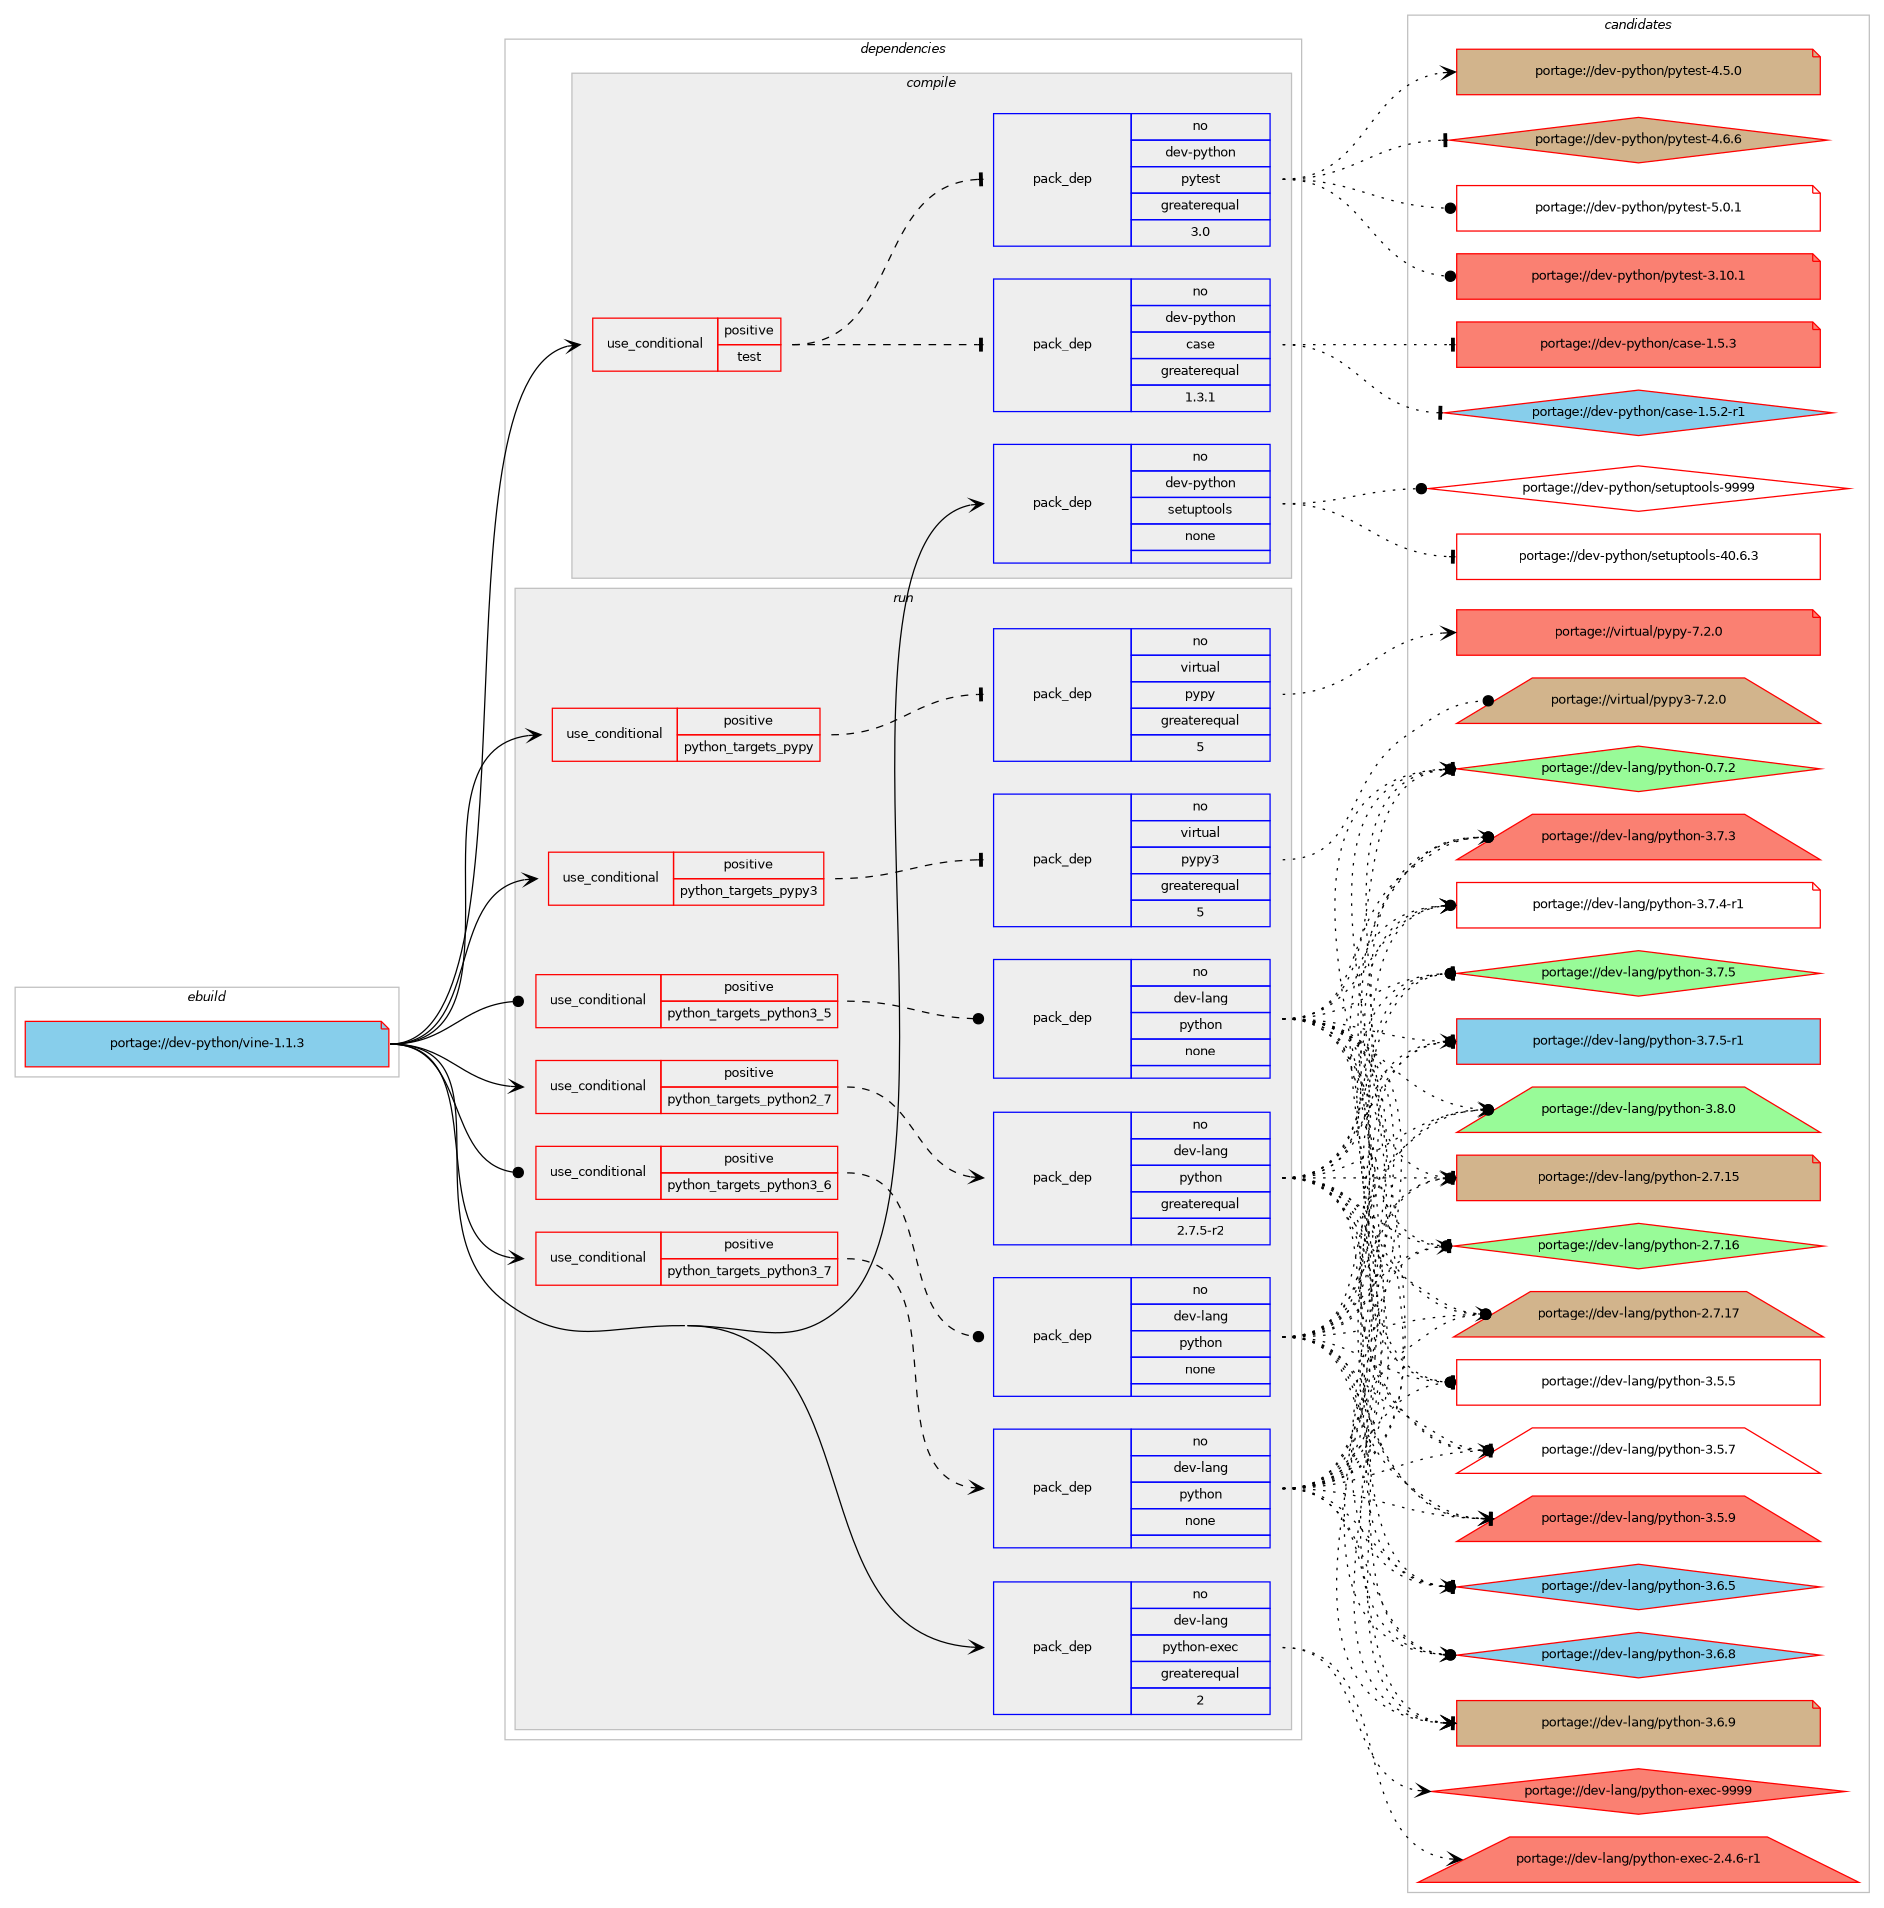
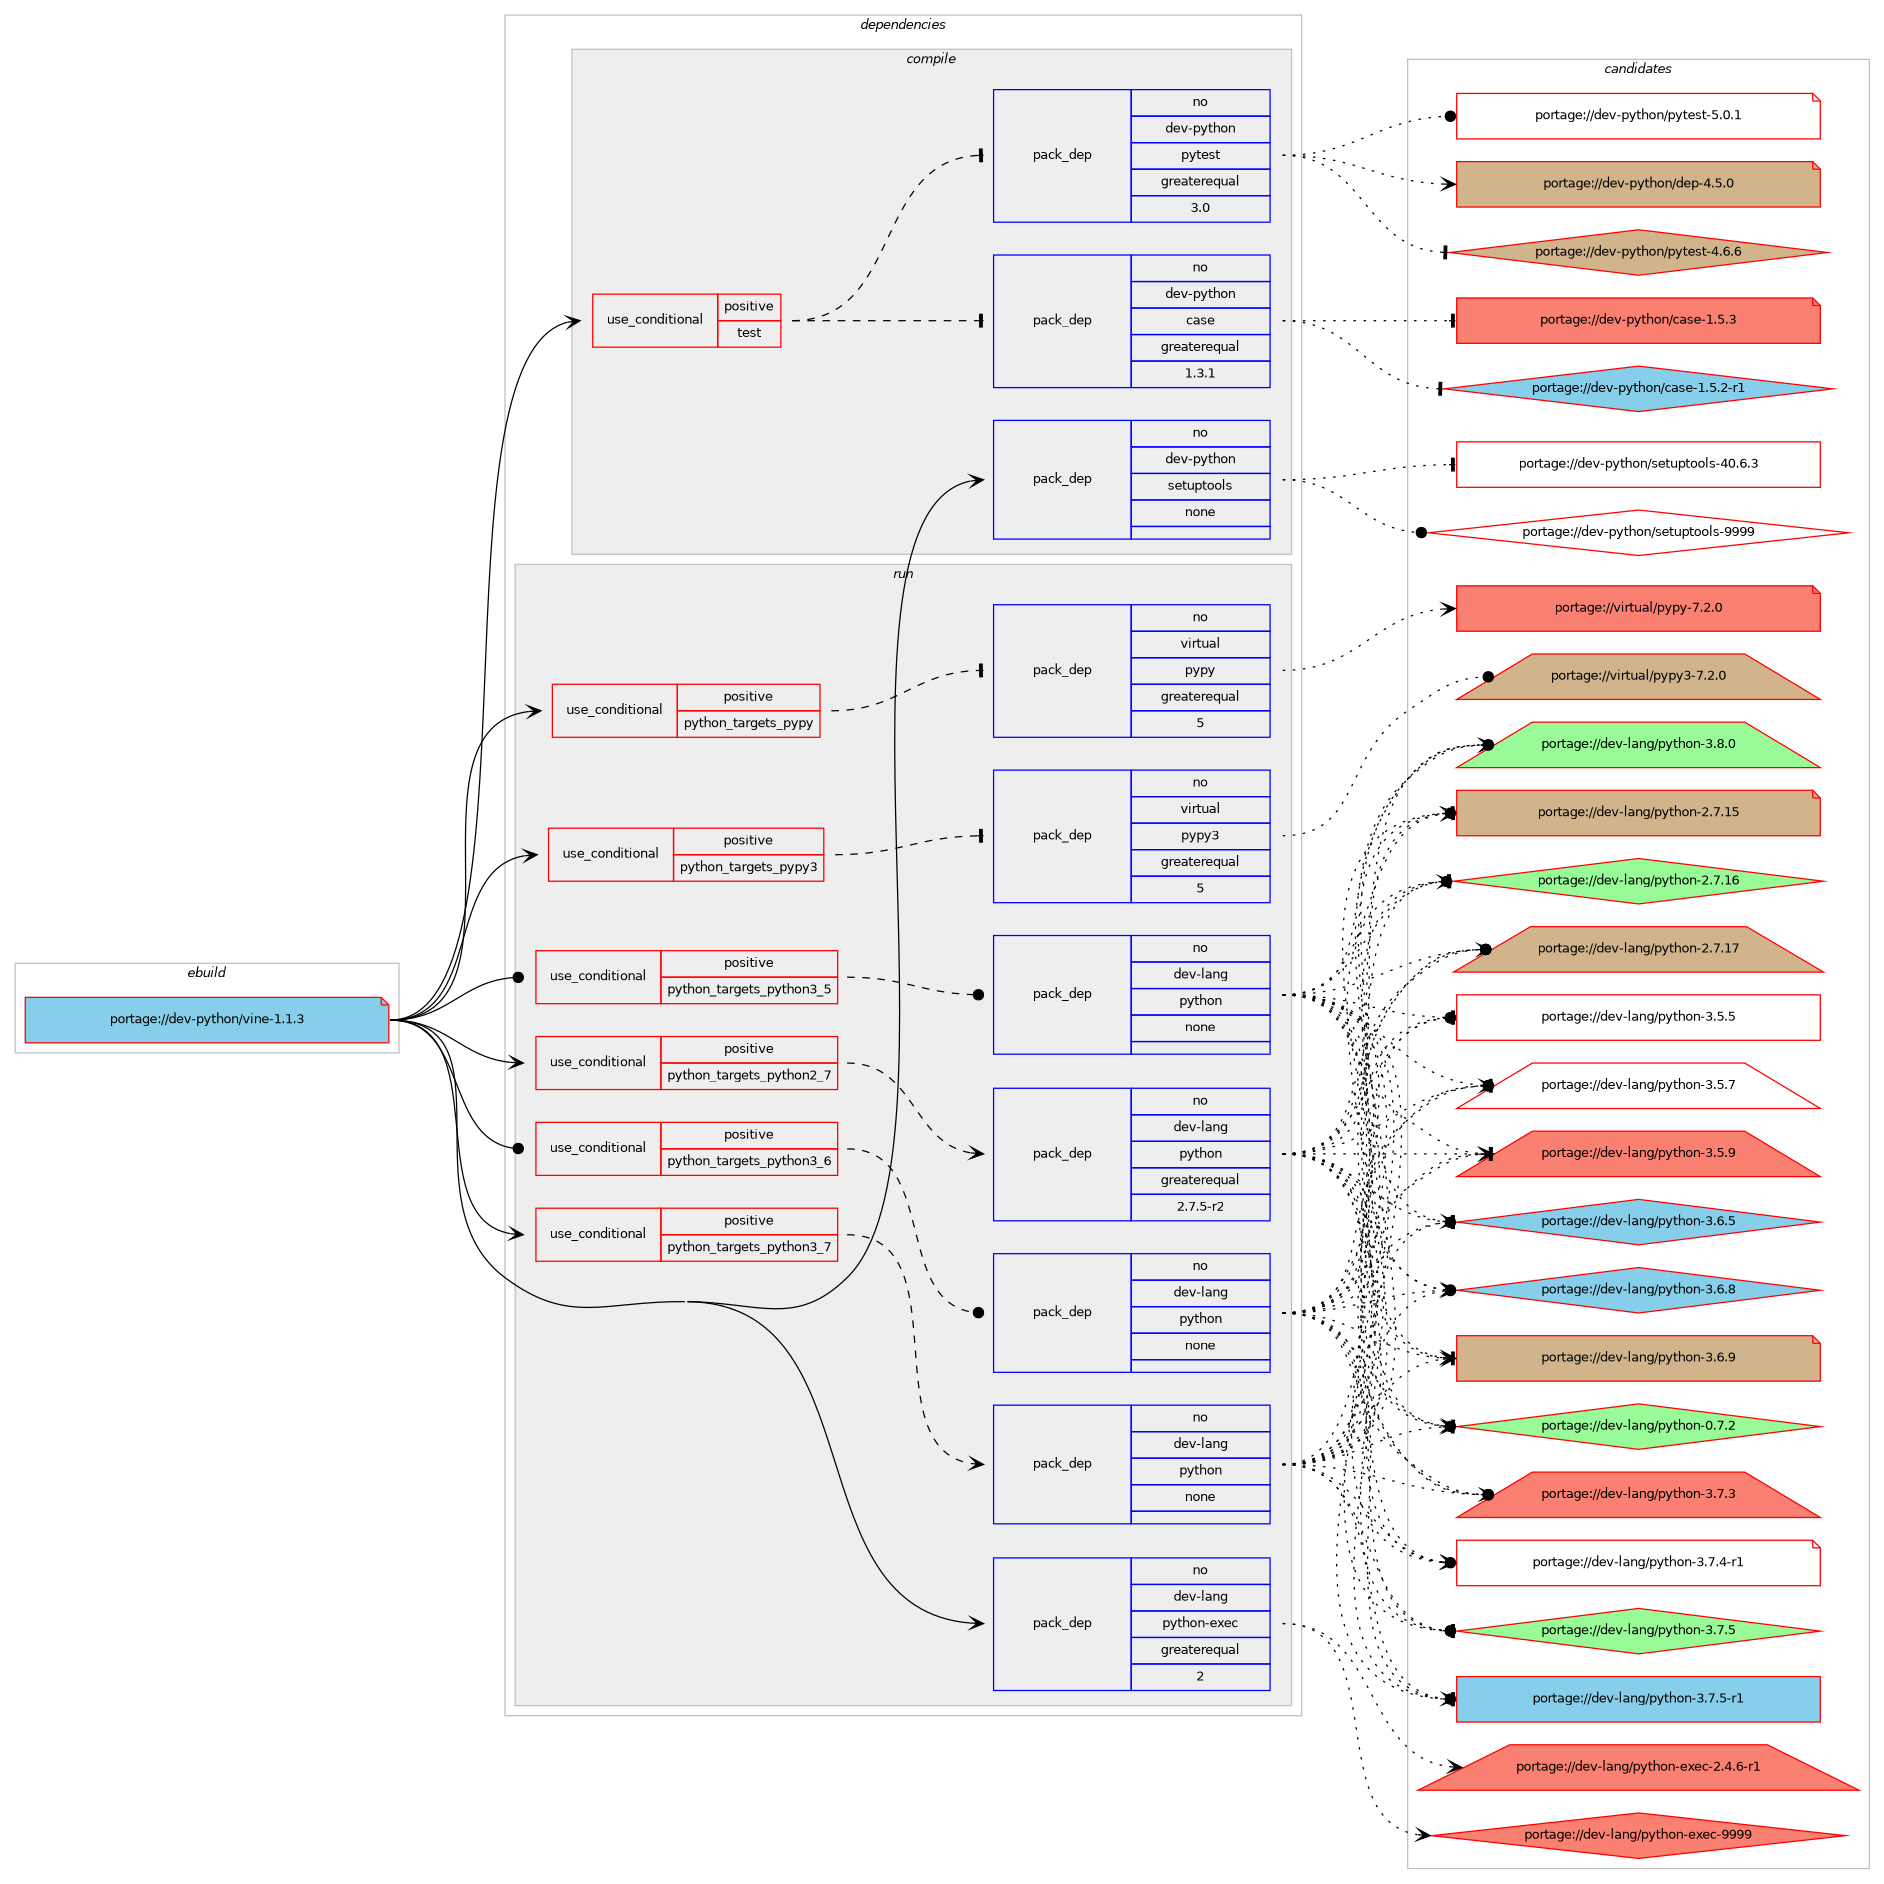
(1638, 72) -> (1638, 184)
(1638, 276) -> none
